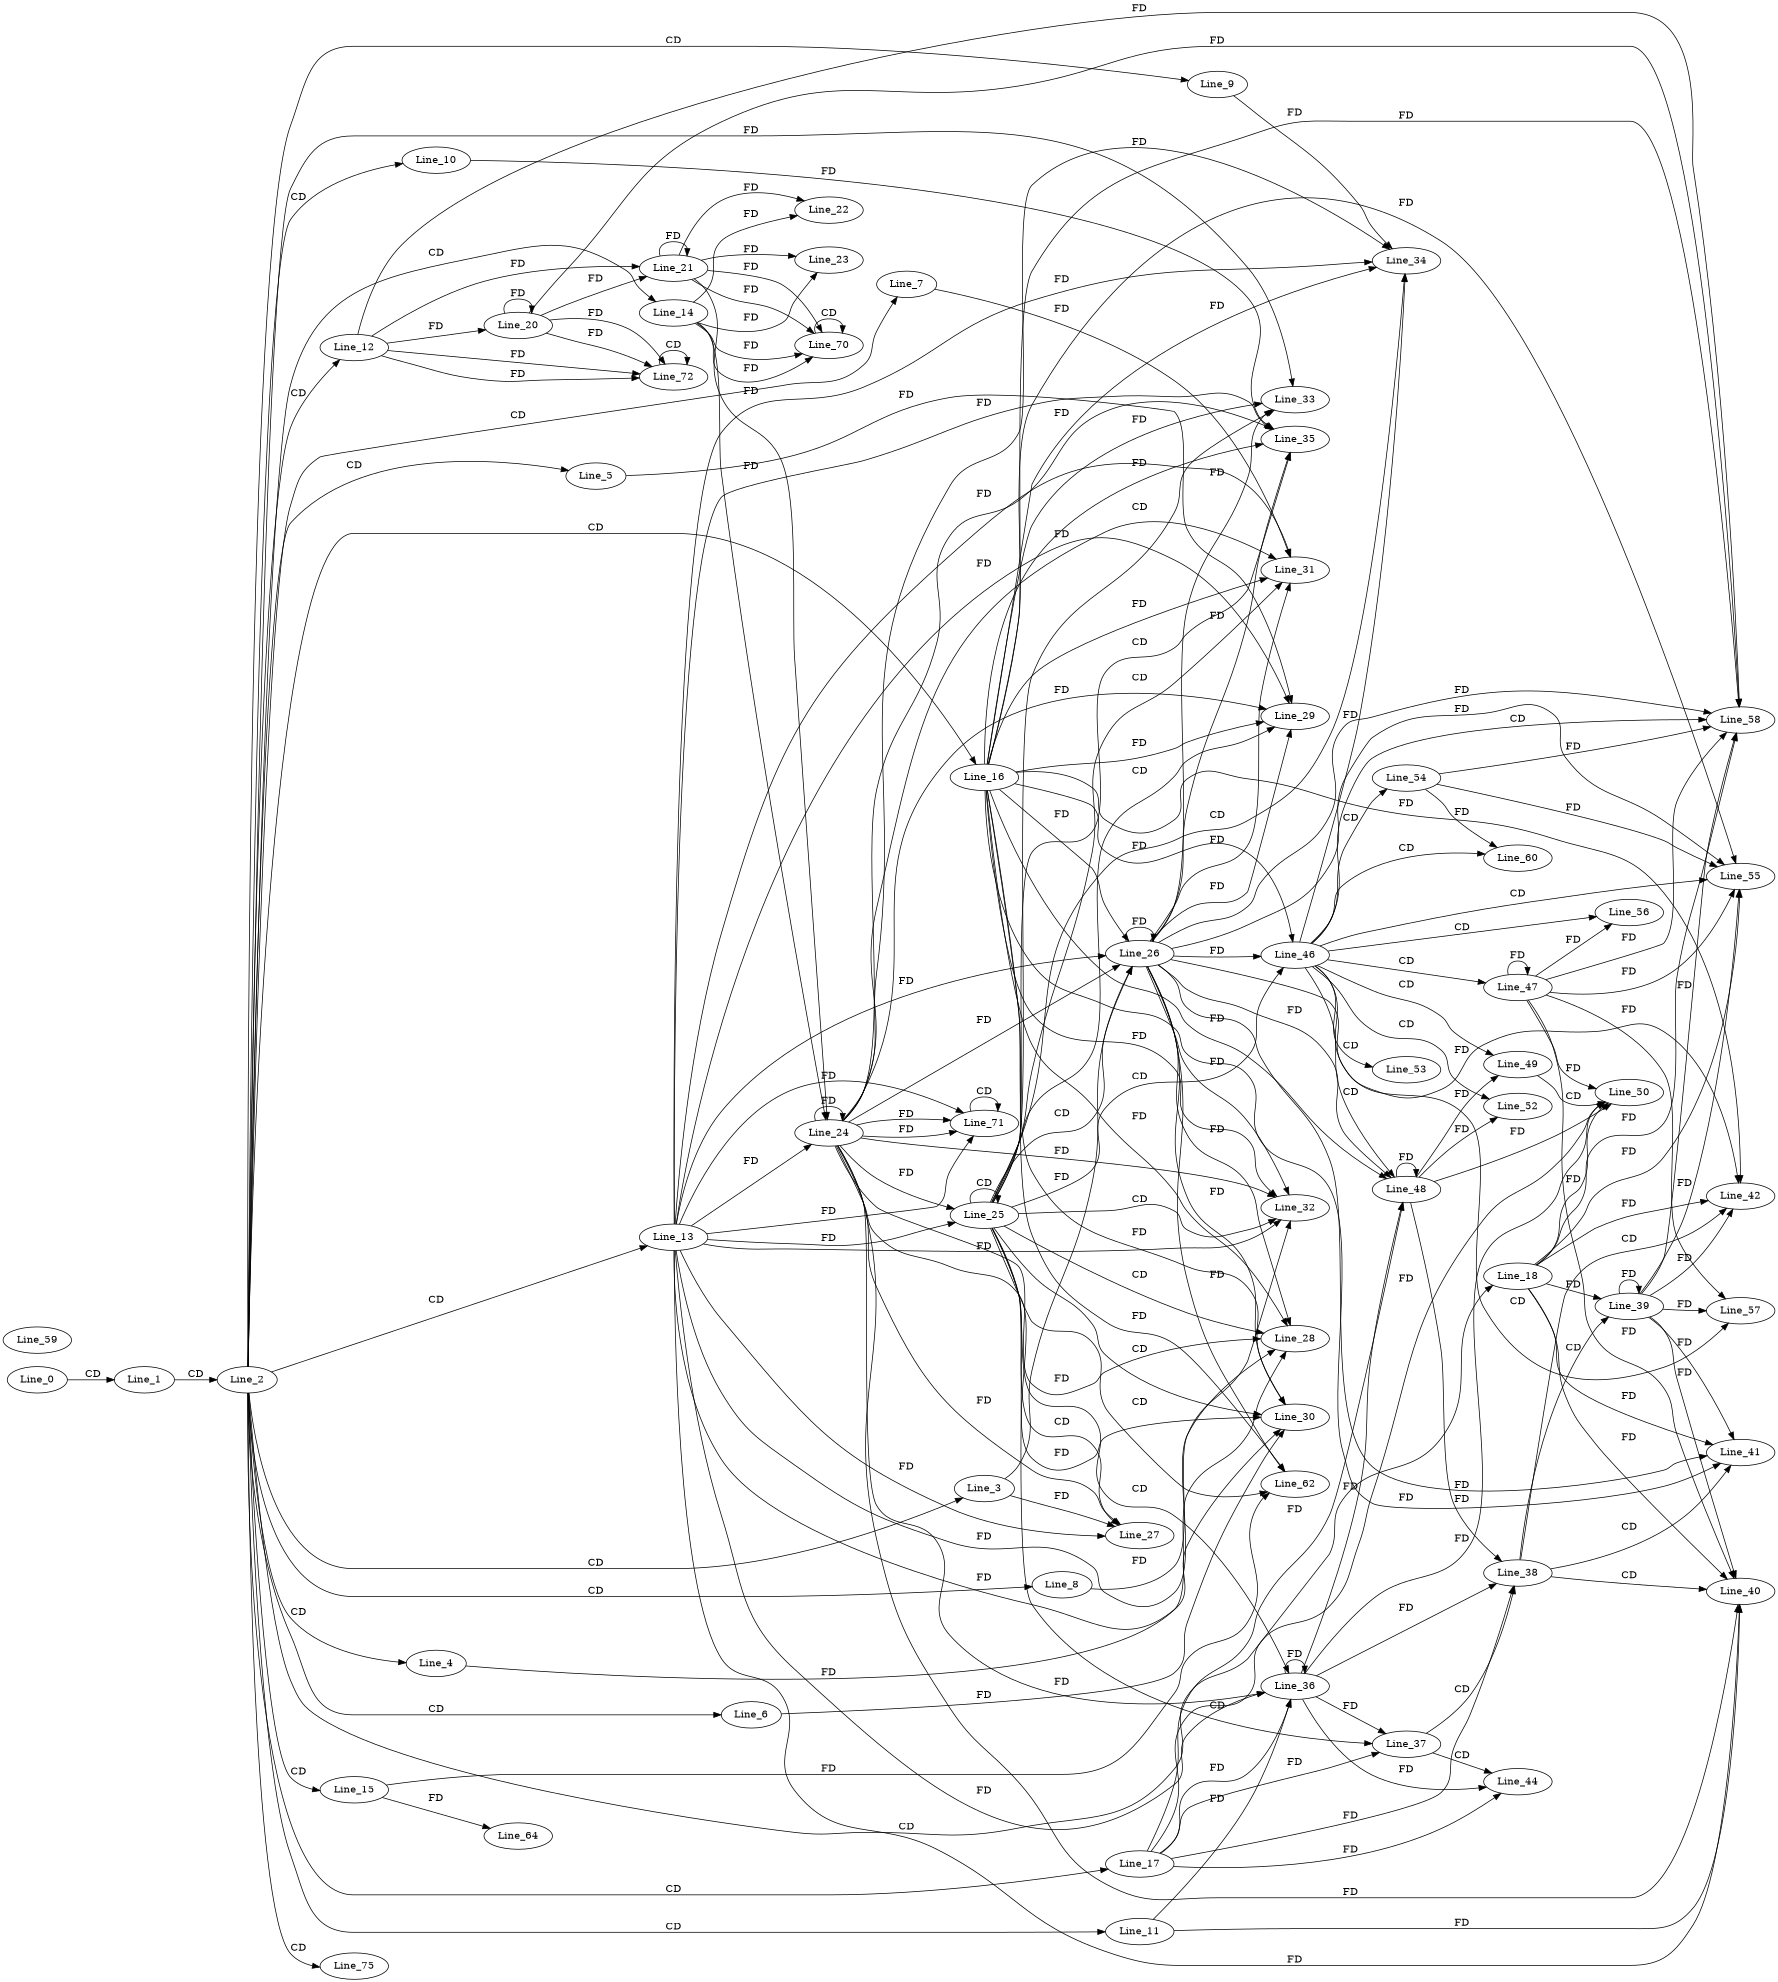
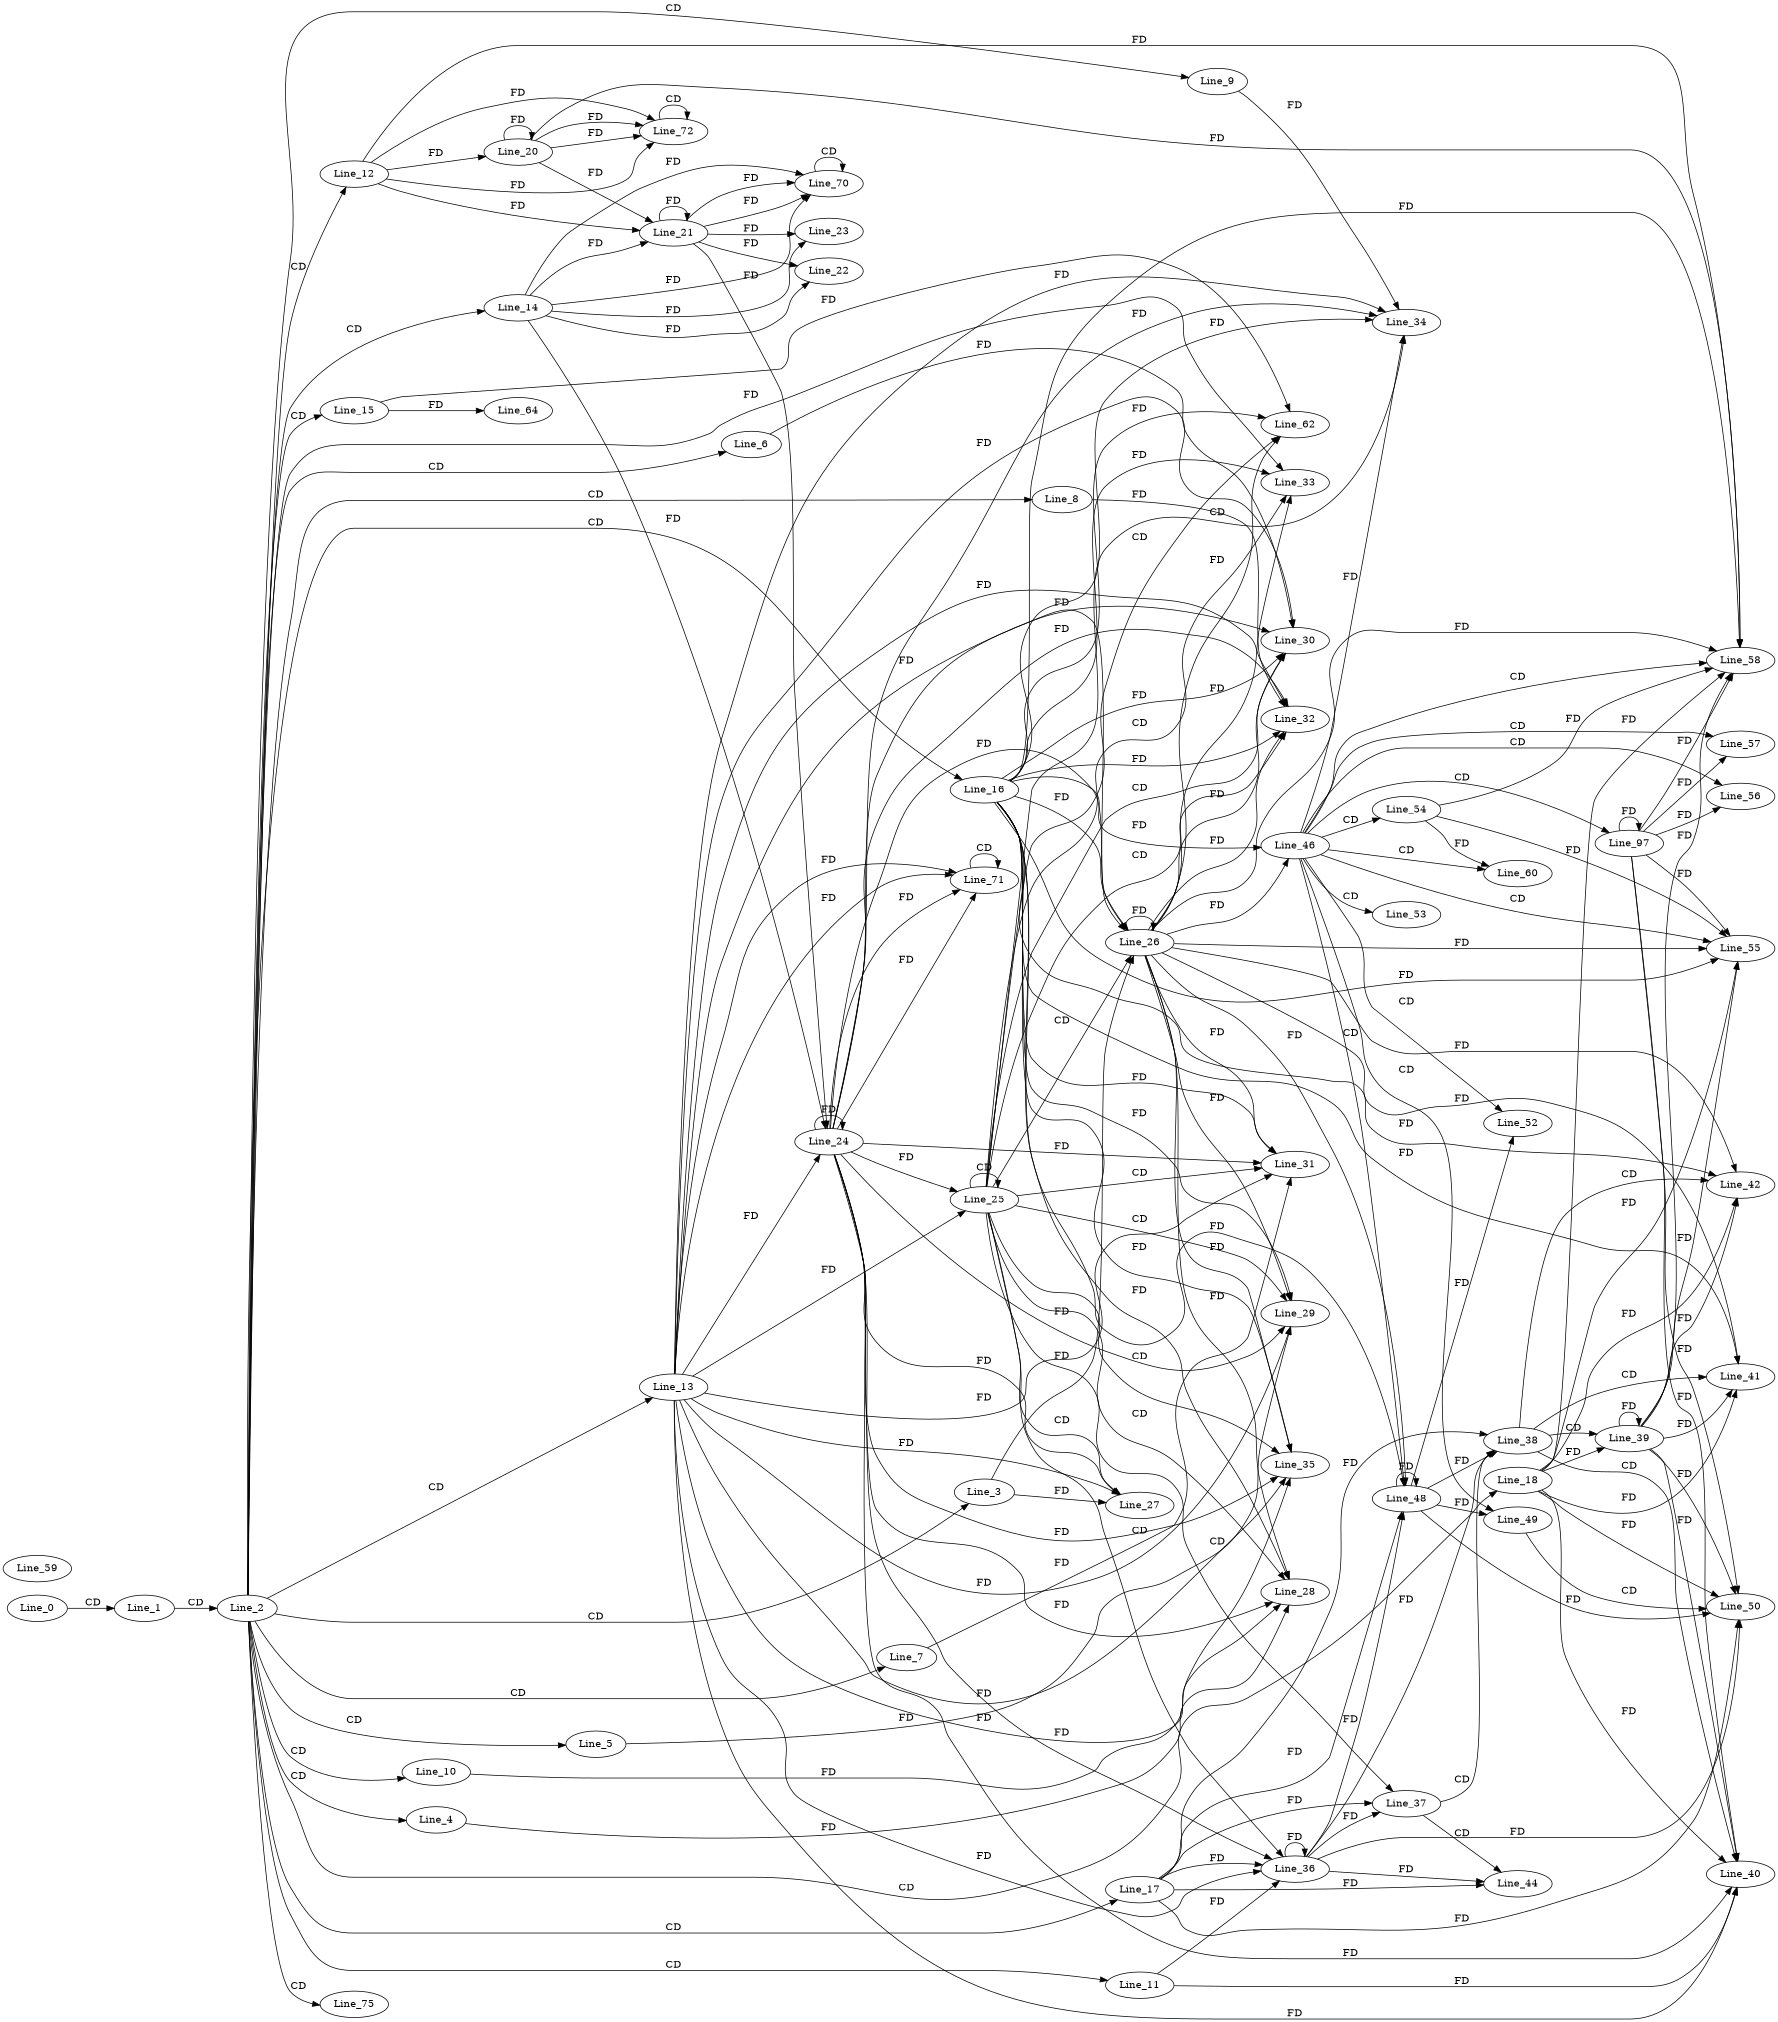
none -> (580, 259)
(1518, 987) -> (1629, 843)
(1145, 1085) -> none
(1681, 1310) -> (1699, 1513)
